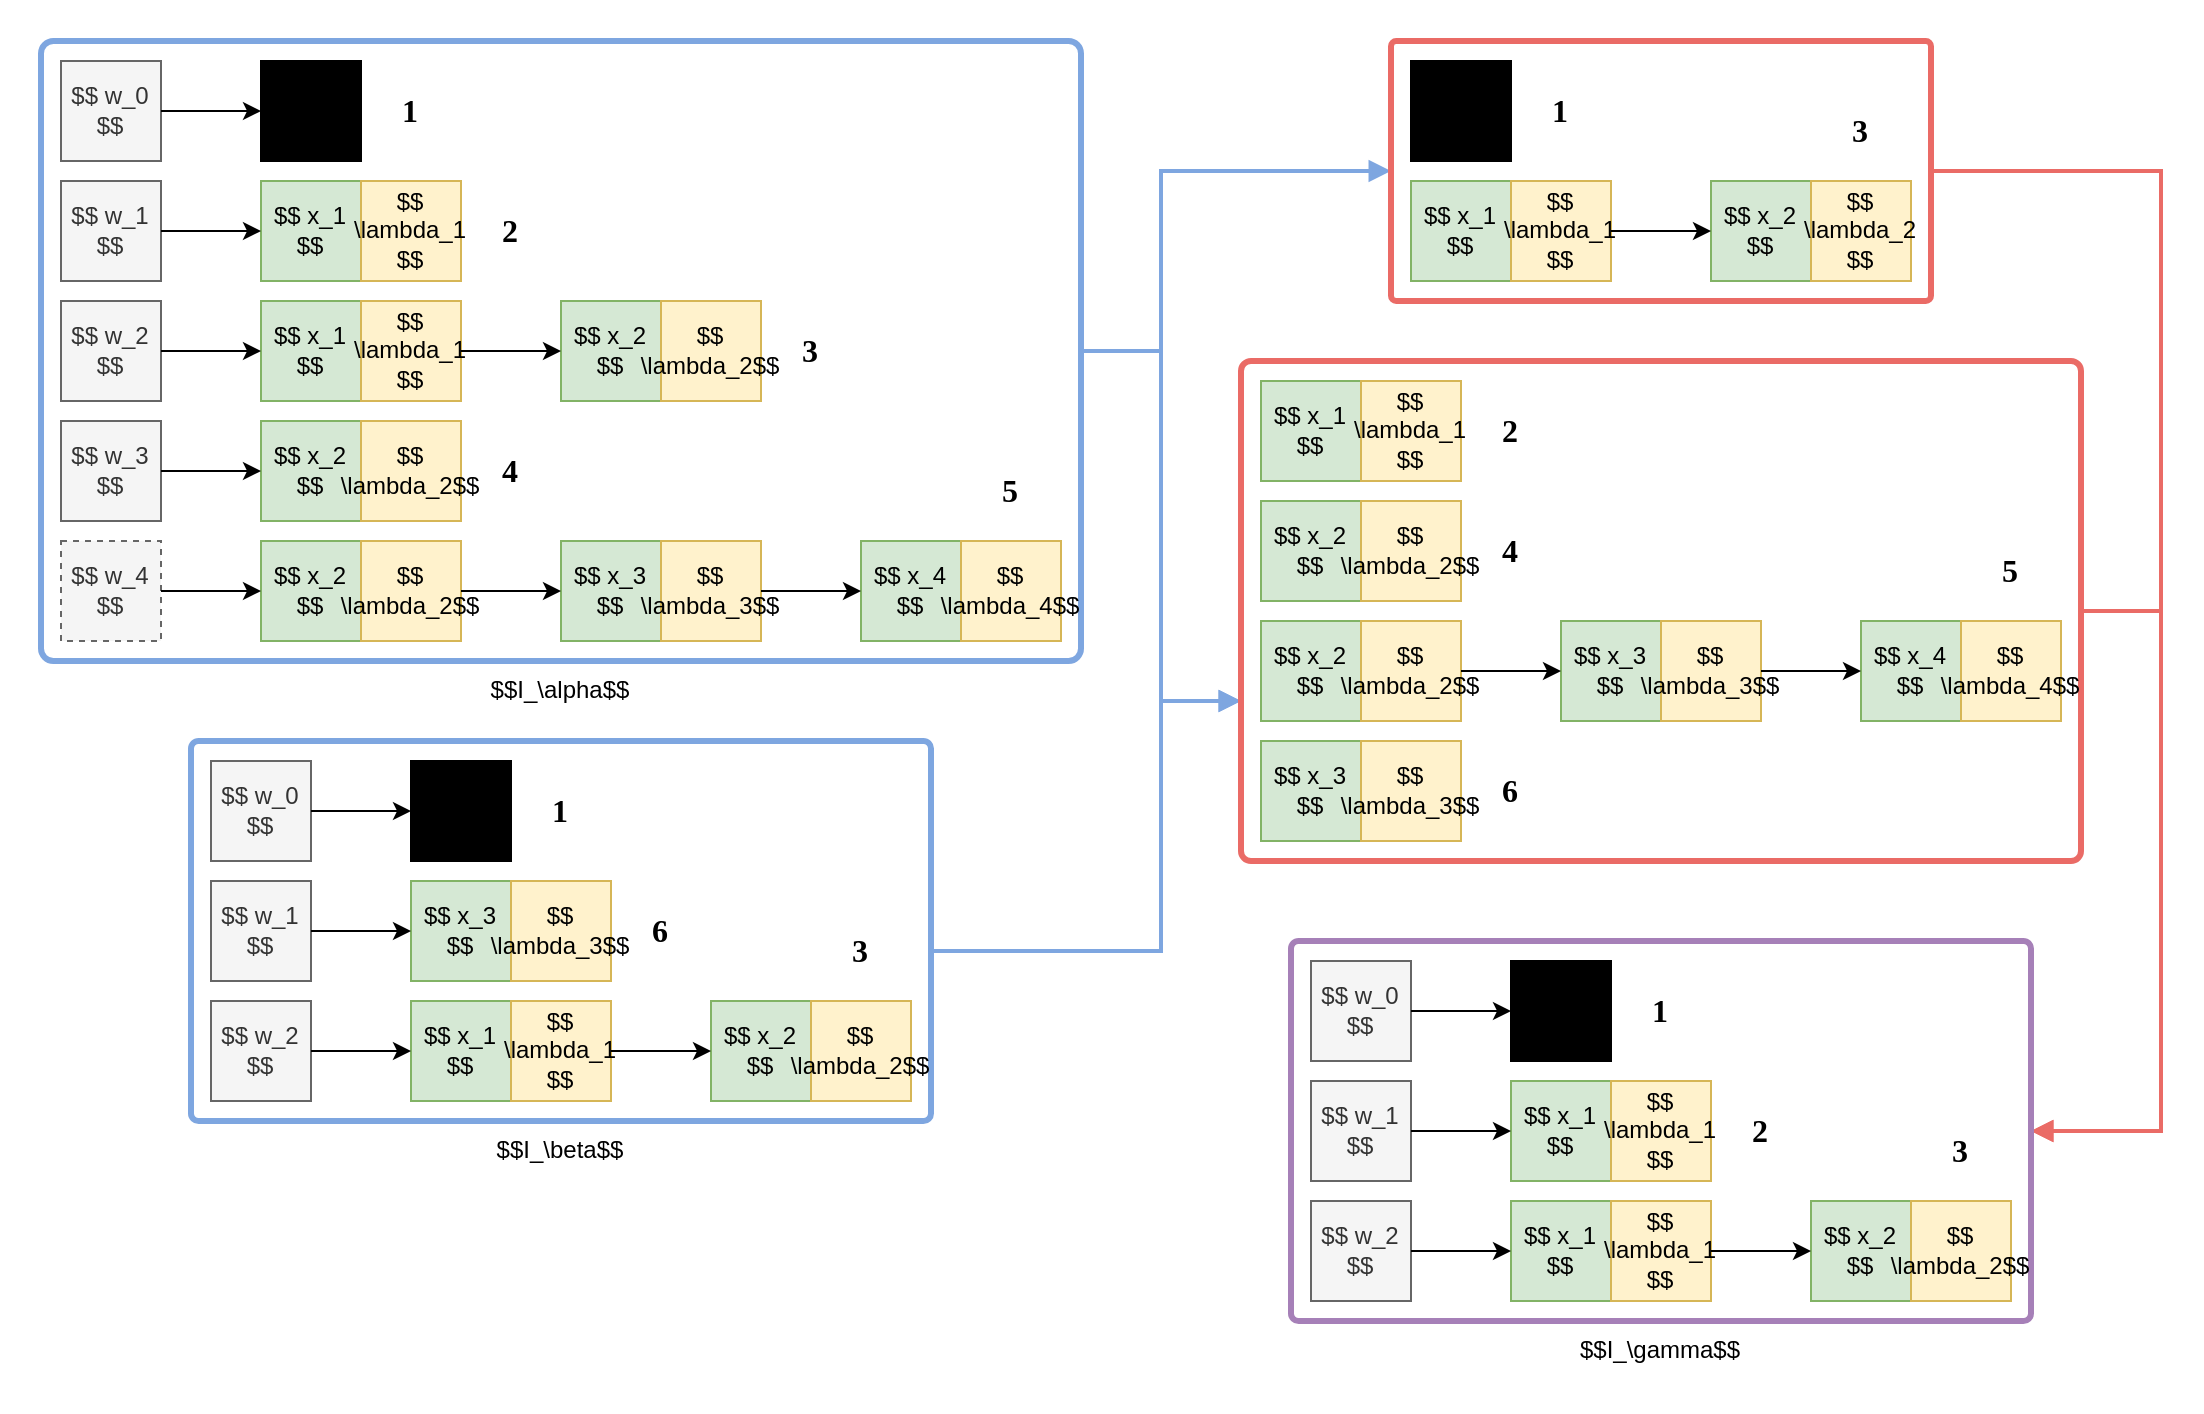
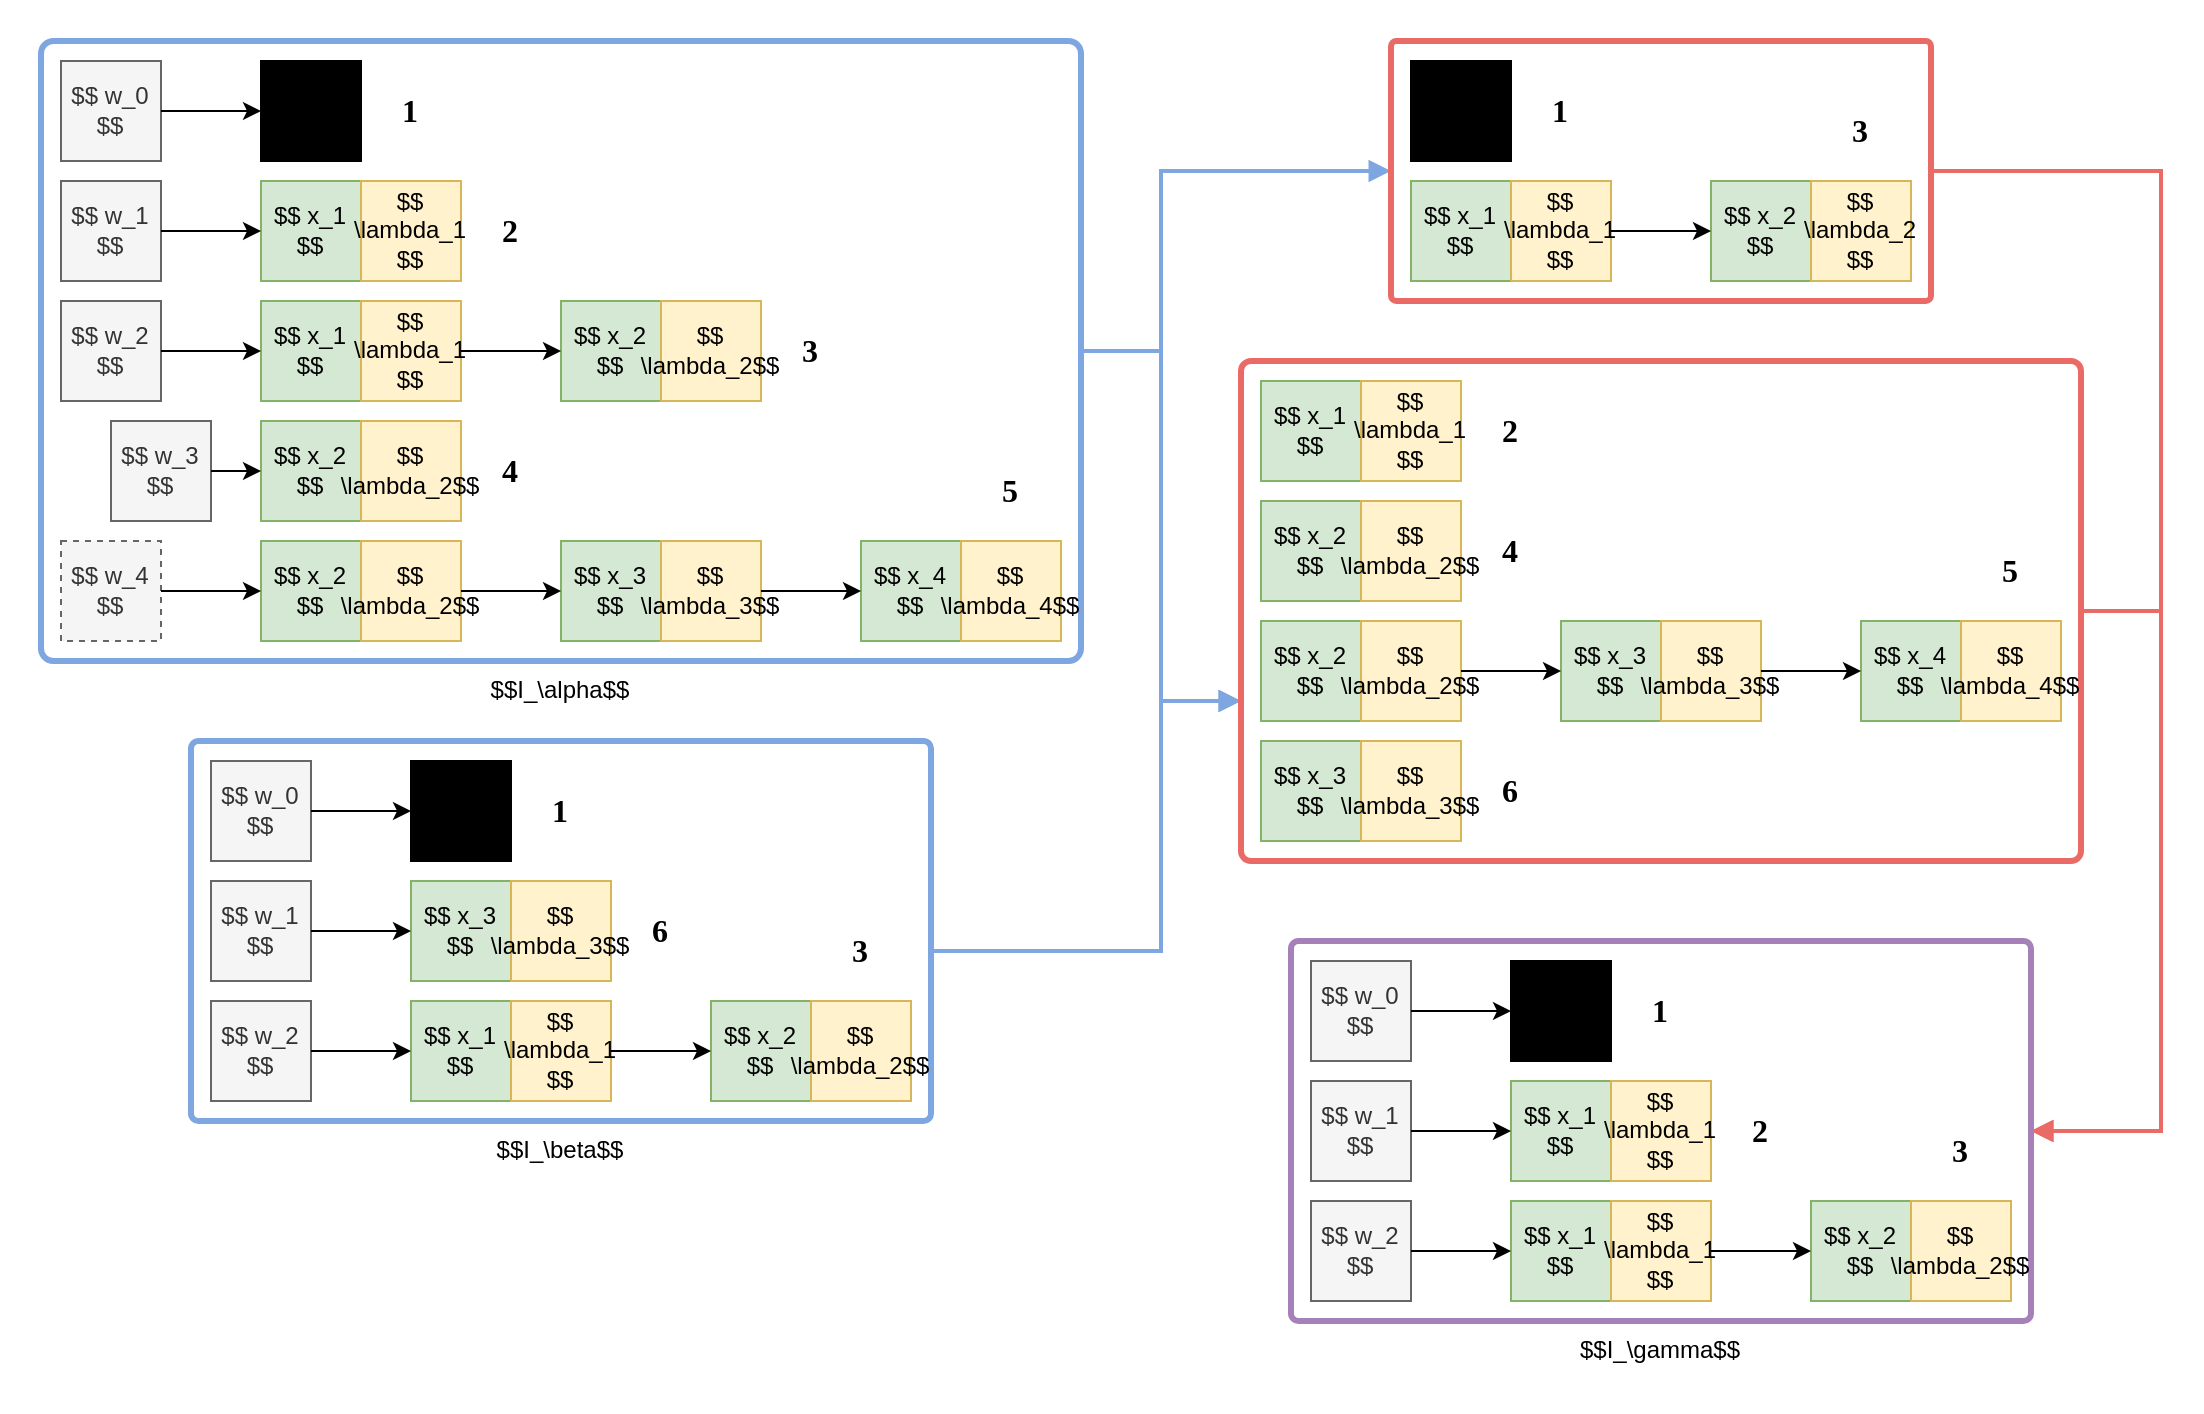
(111, 471) -> (161, 471)
